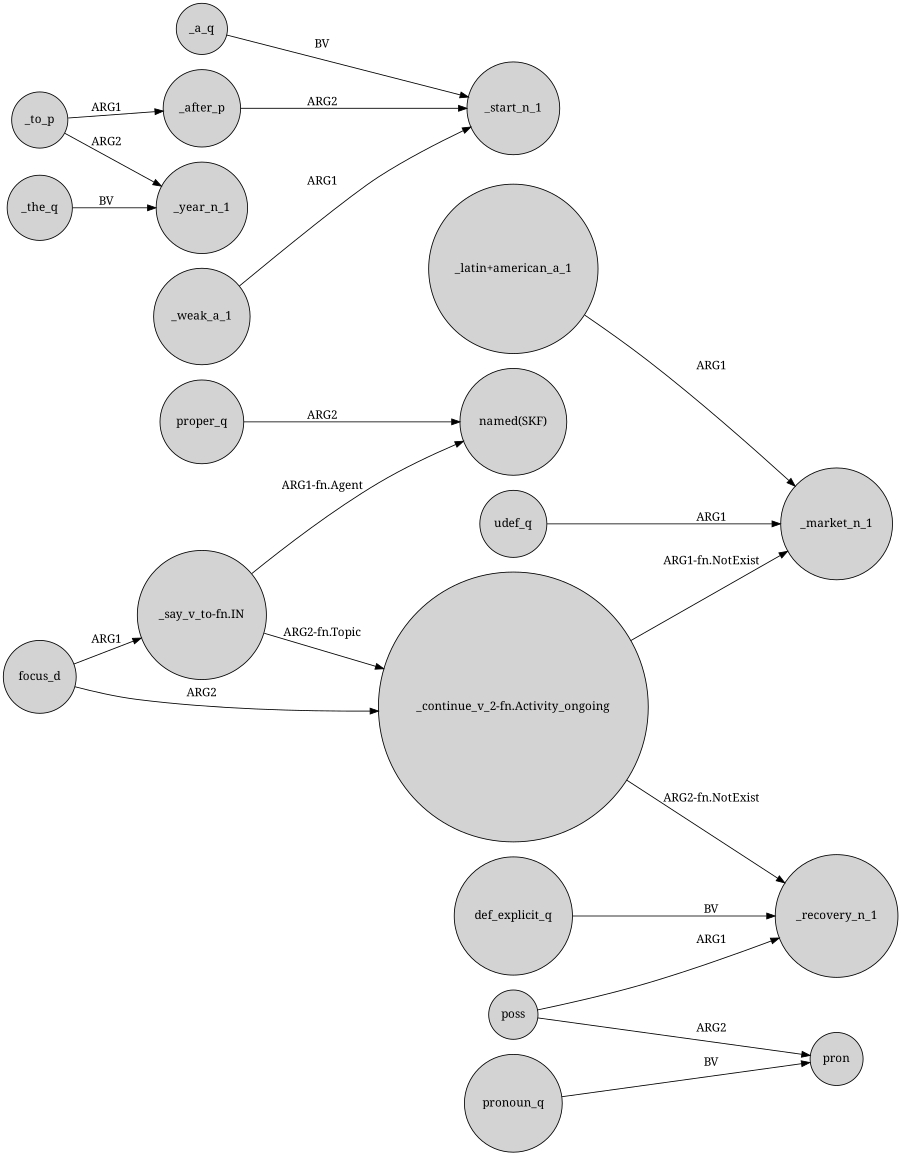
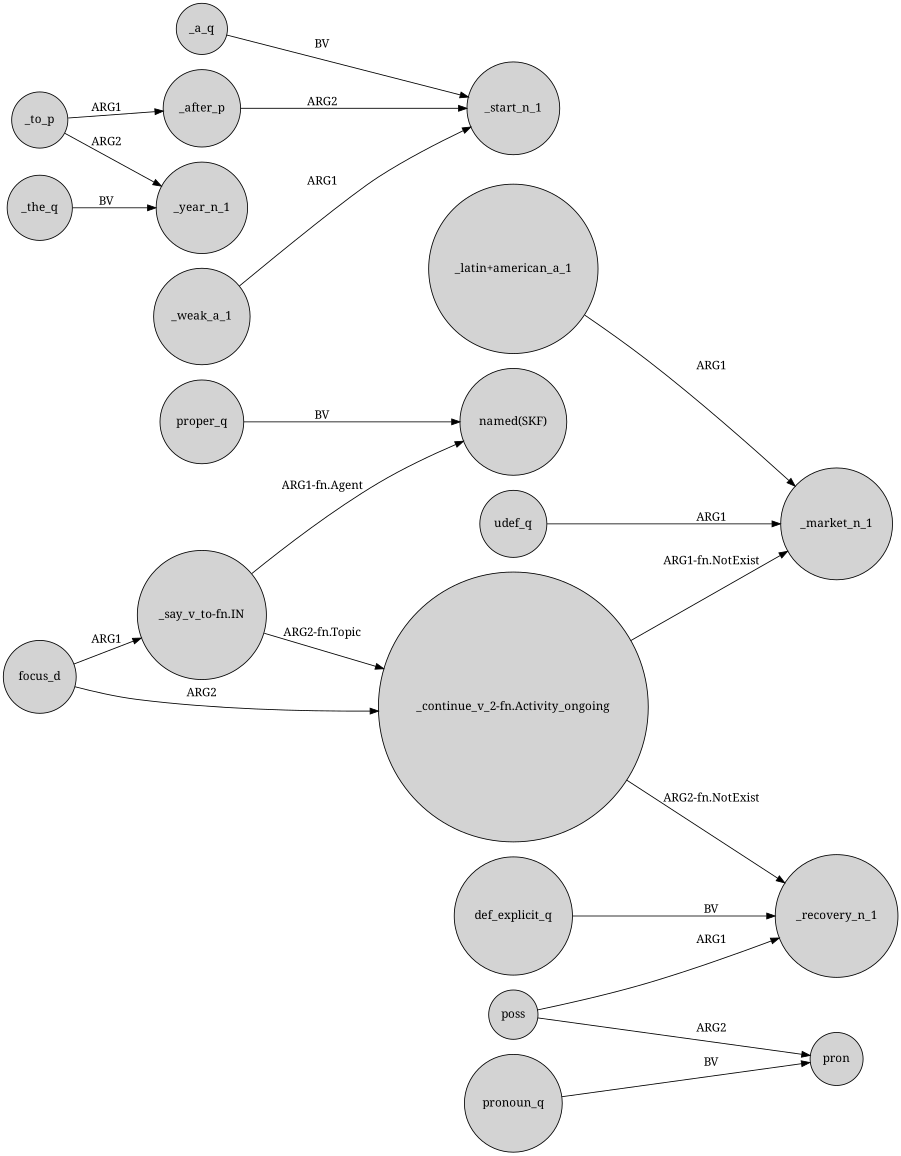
(323, 416) -> (323, 416)
